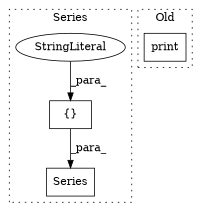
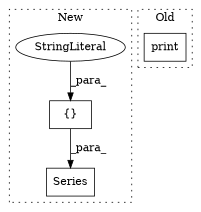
(71, 18) -> (71, 18)
